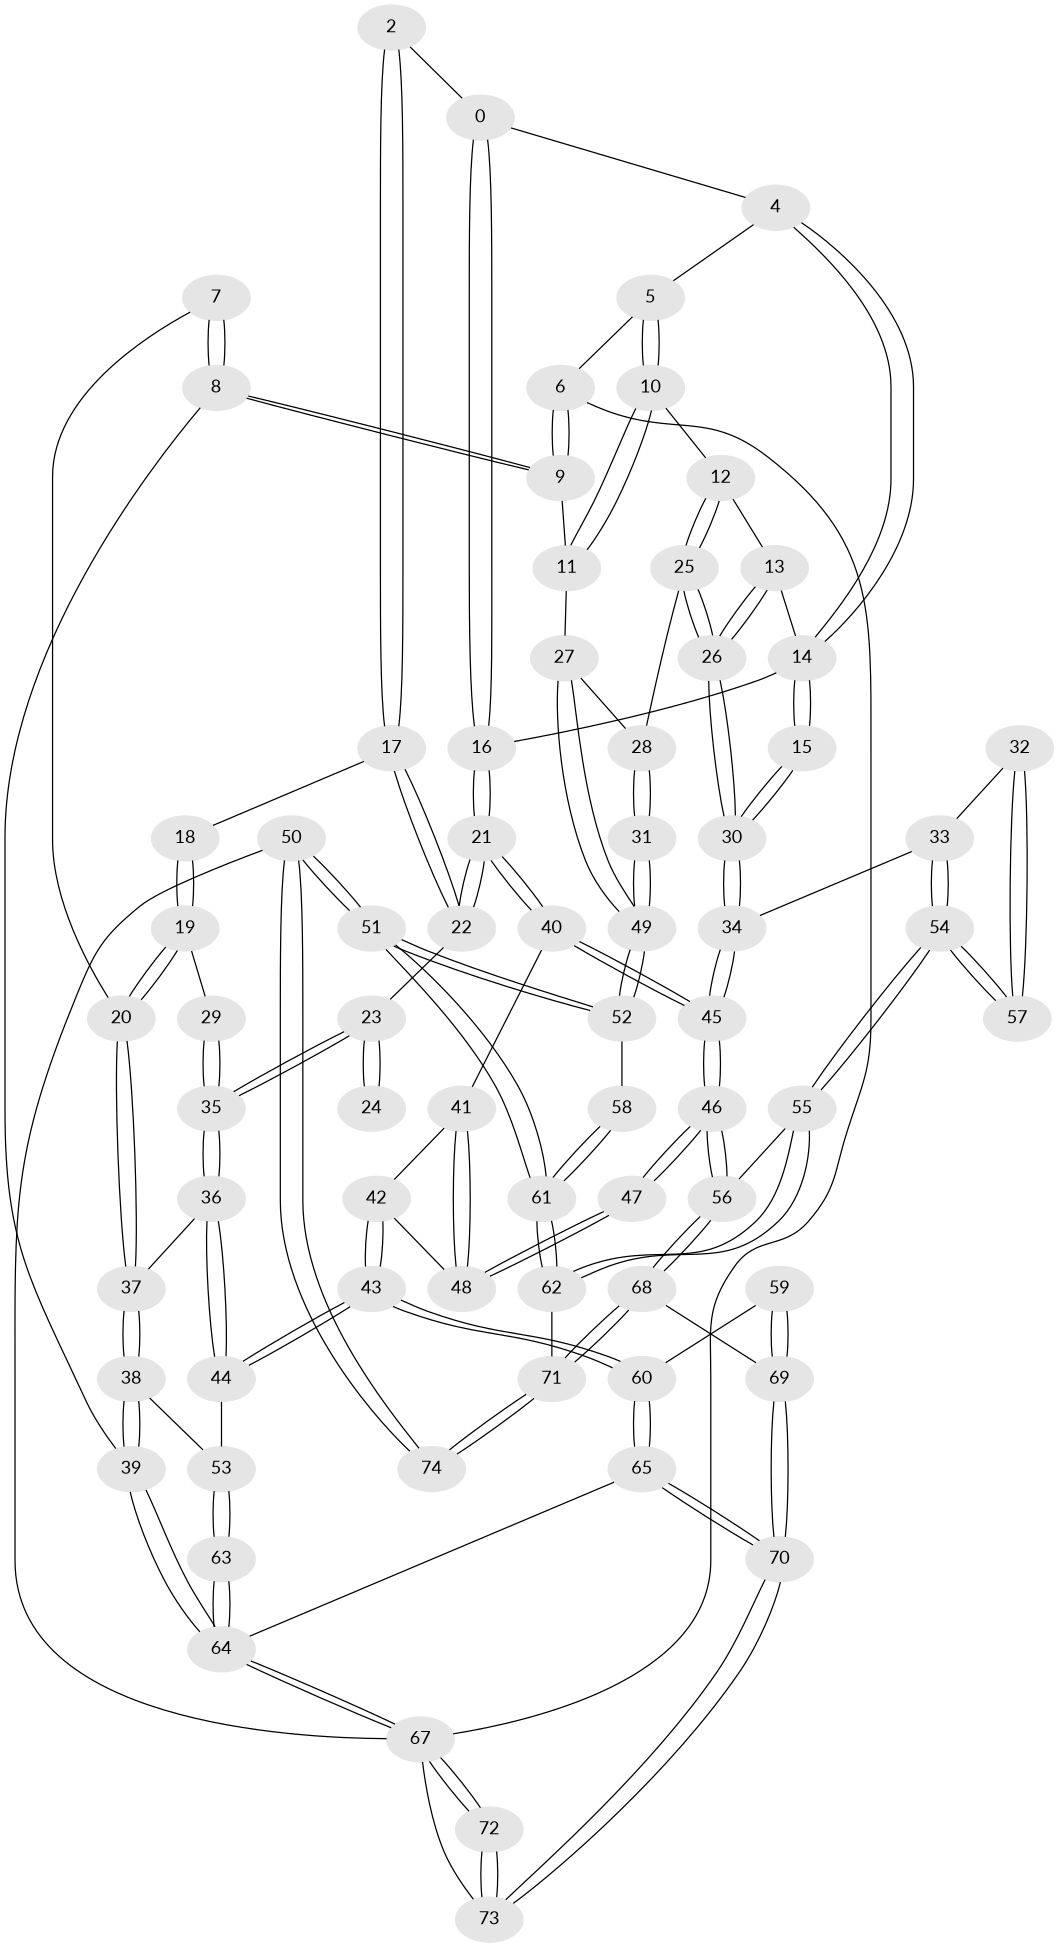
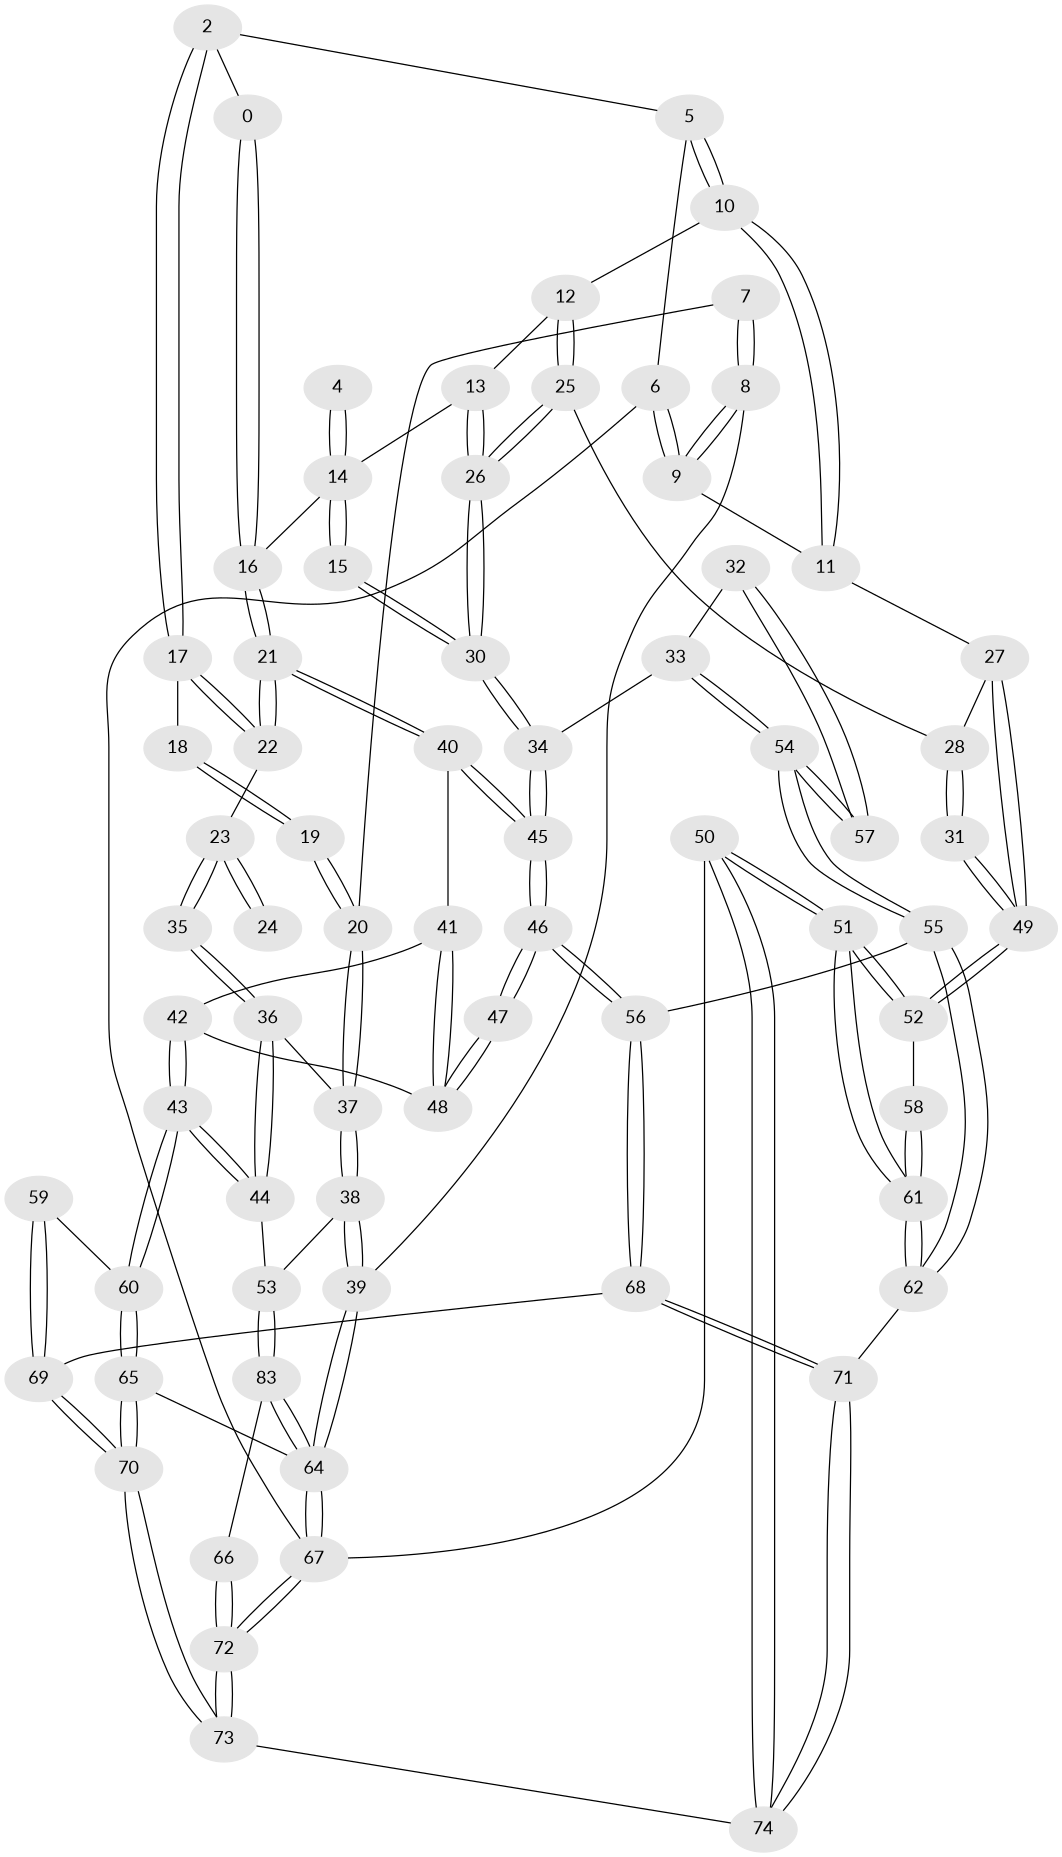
(628, 163) -> none
(713, 253) -> (449, 73)
(211, 1019) -> none
(221, 1559) -> (267, 1379)
none -> (224, 1559)
(438, 1835) -> (494, 1784)
